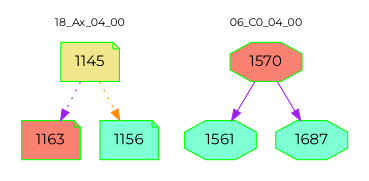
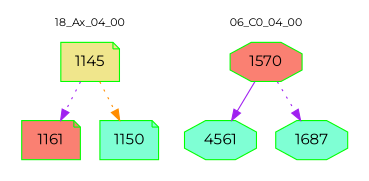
(286, 96) -> (286, 96)
(51, 140) -> (51, 140)
(129, 140) -> (129, 140)
(220, 140) -> (220, 140)
